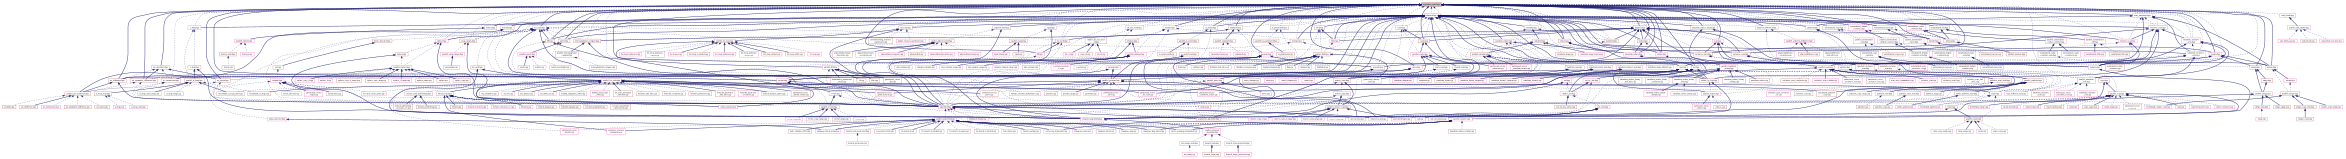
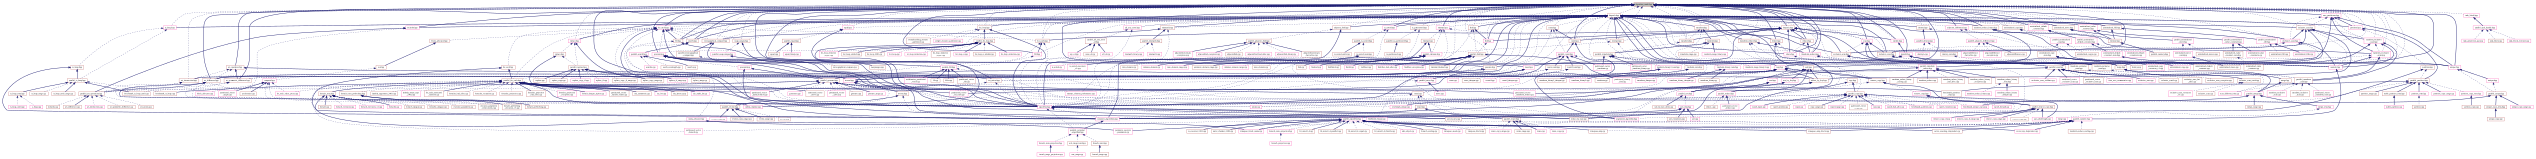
(964, 6) -> (1025, 6)
none -> (2021, 32)
(2288, 41) -> (2473, 41)
(1270, 61) -> (1432, 61)
(978, 67) -> (1206, 67)
(531, 86) -> (579, 87)
